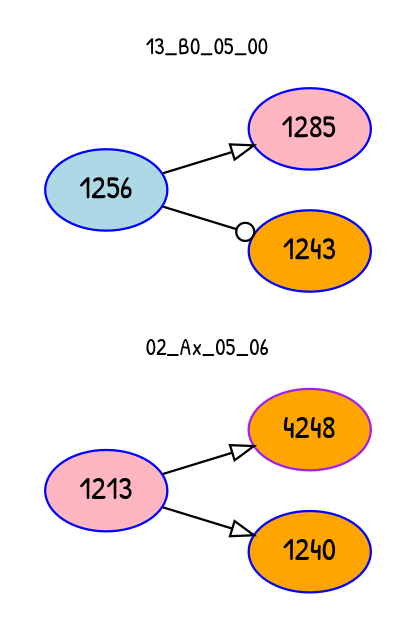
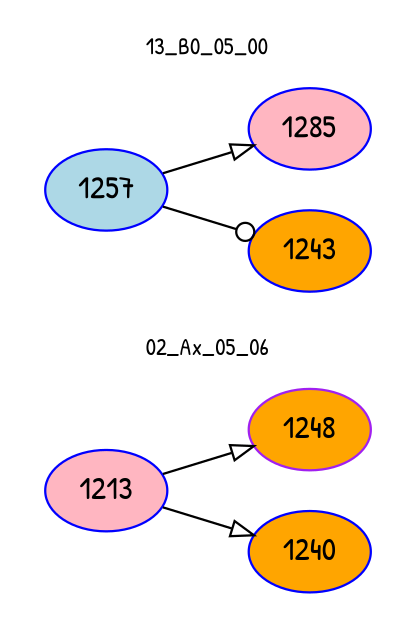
(106, 190) -> (106, 190)
(310, 430) -> (310, 430)
